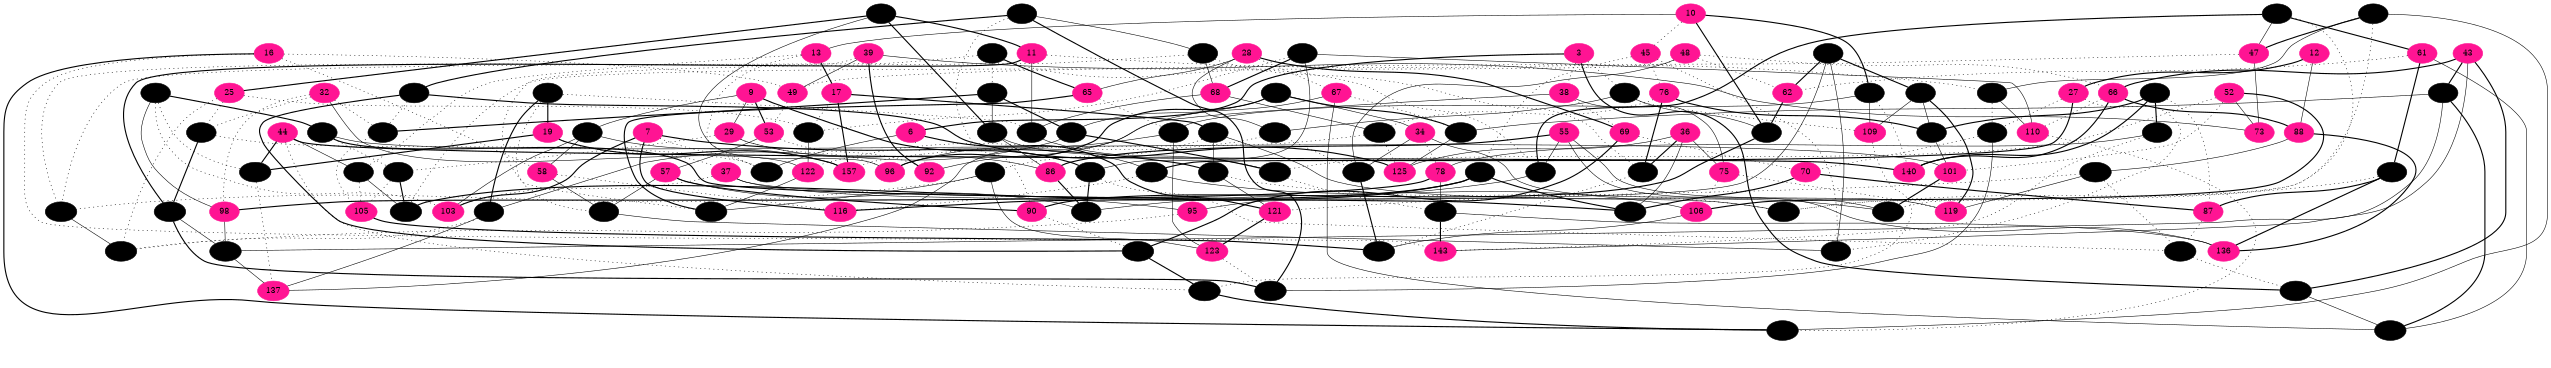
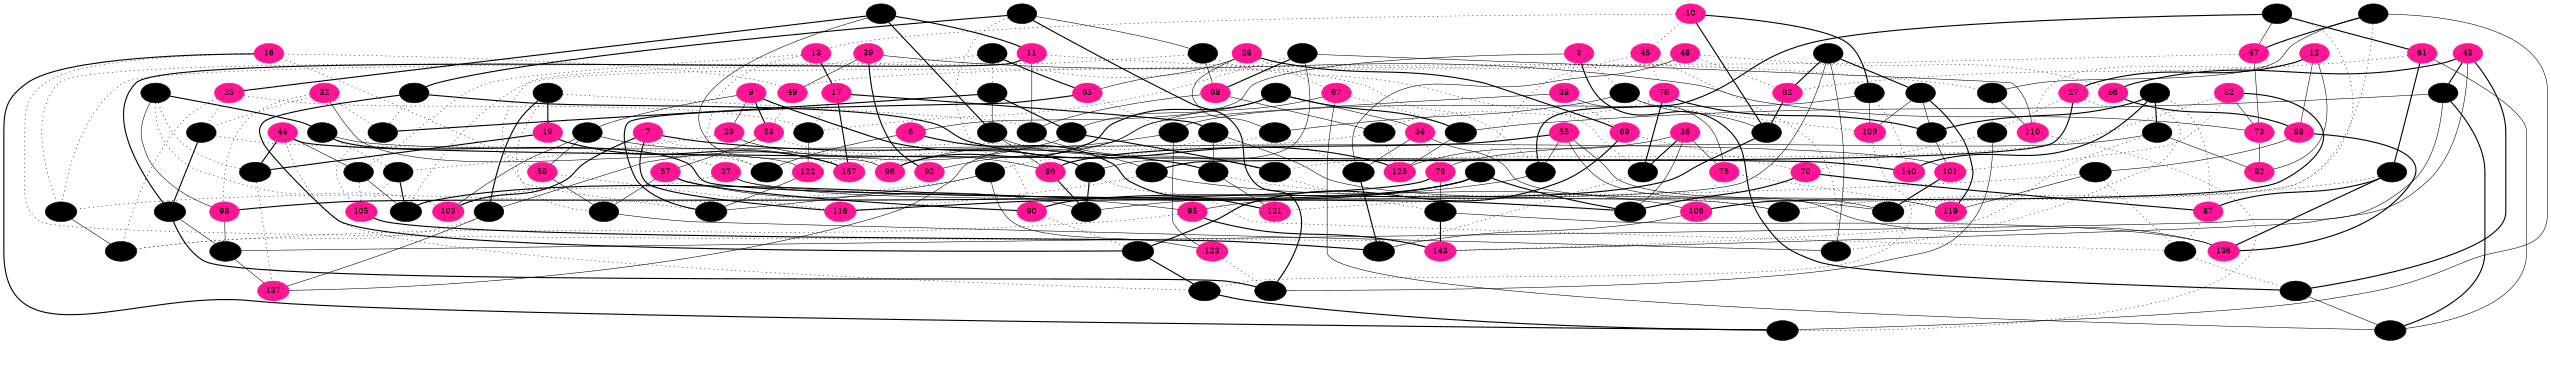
(1252, 20) -> (1252, 20)
(1245, 94) -> (1245, 94)
(2073, 113) -> (2155, 66)
(2060, 148) -> none
none -> (2259, 172)
(1244, 232) -> none
none -> (1292, 233)
